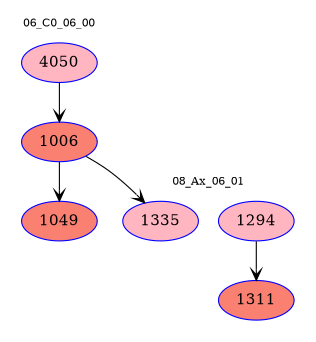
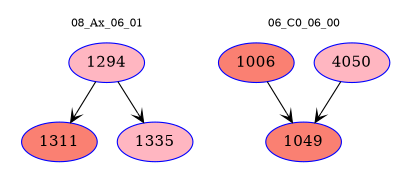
(59, 97) -> (331, 97)
(121, 181) -> (128, 97)
